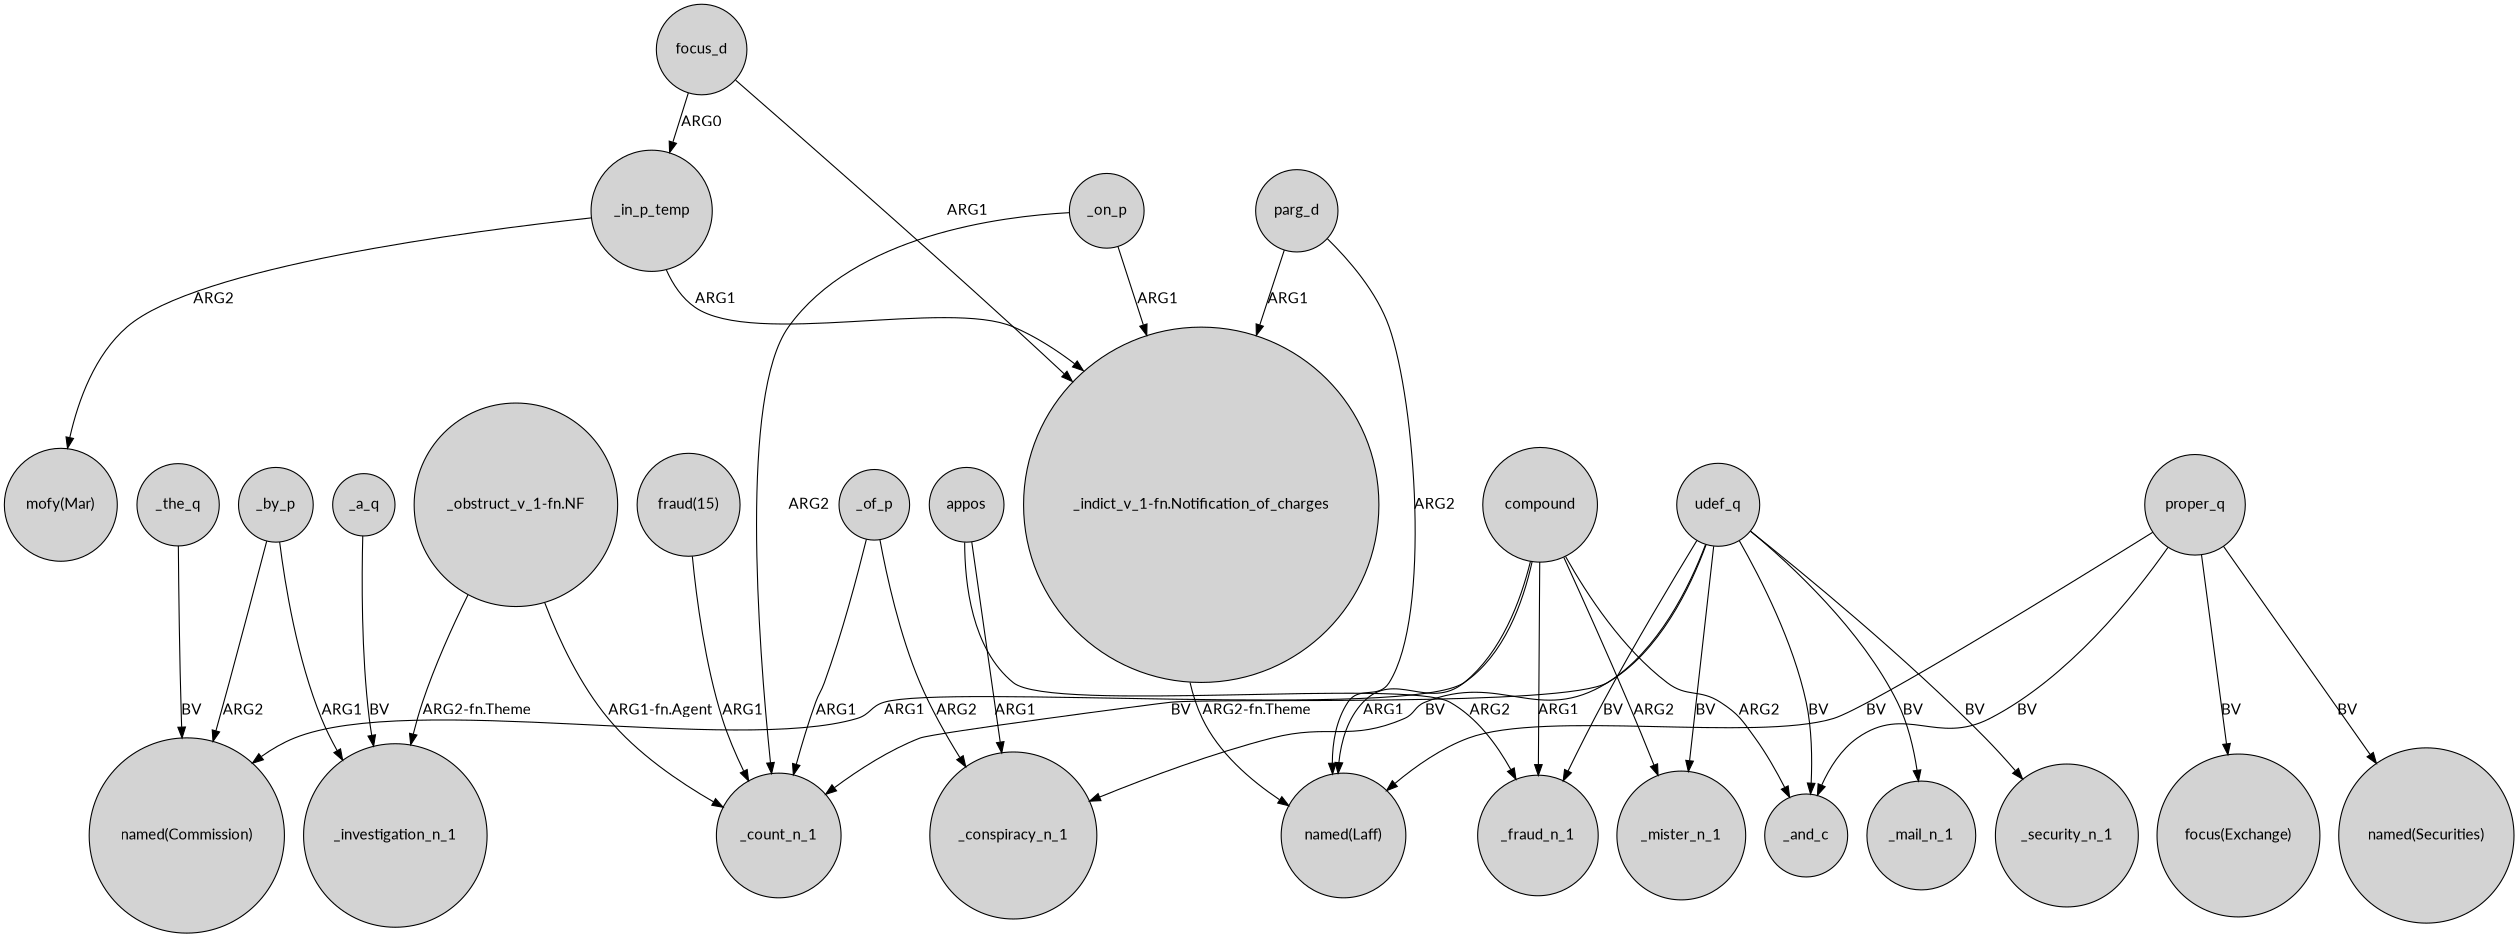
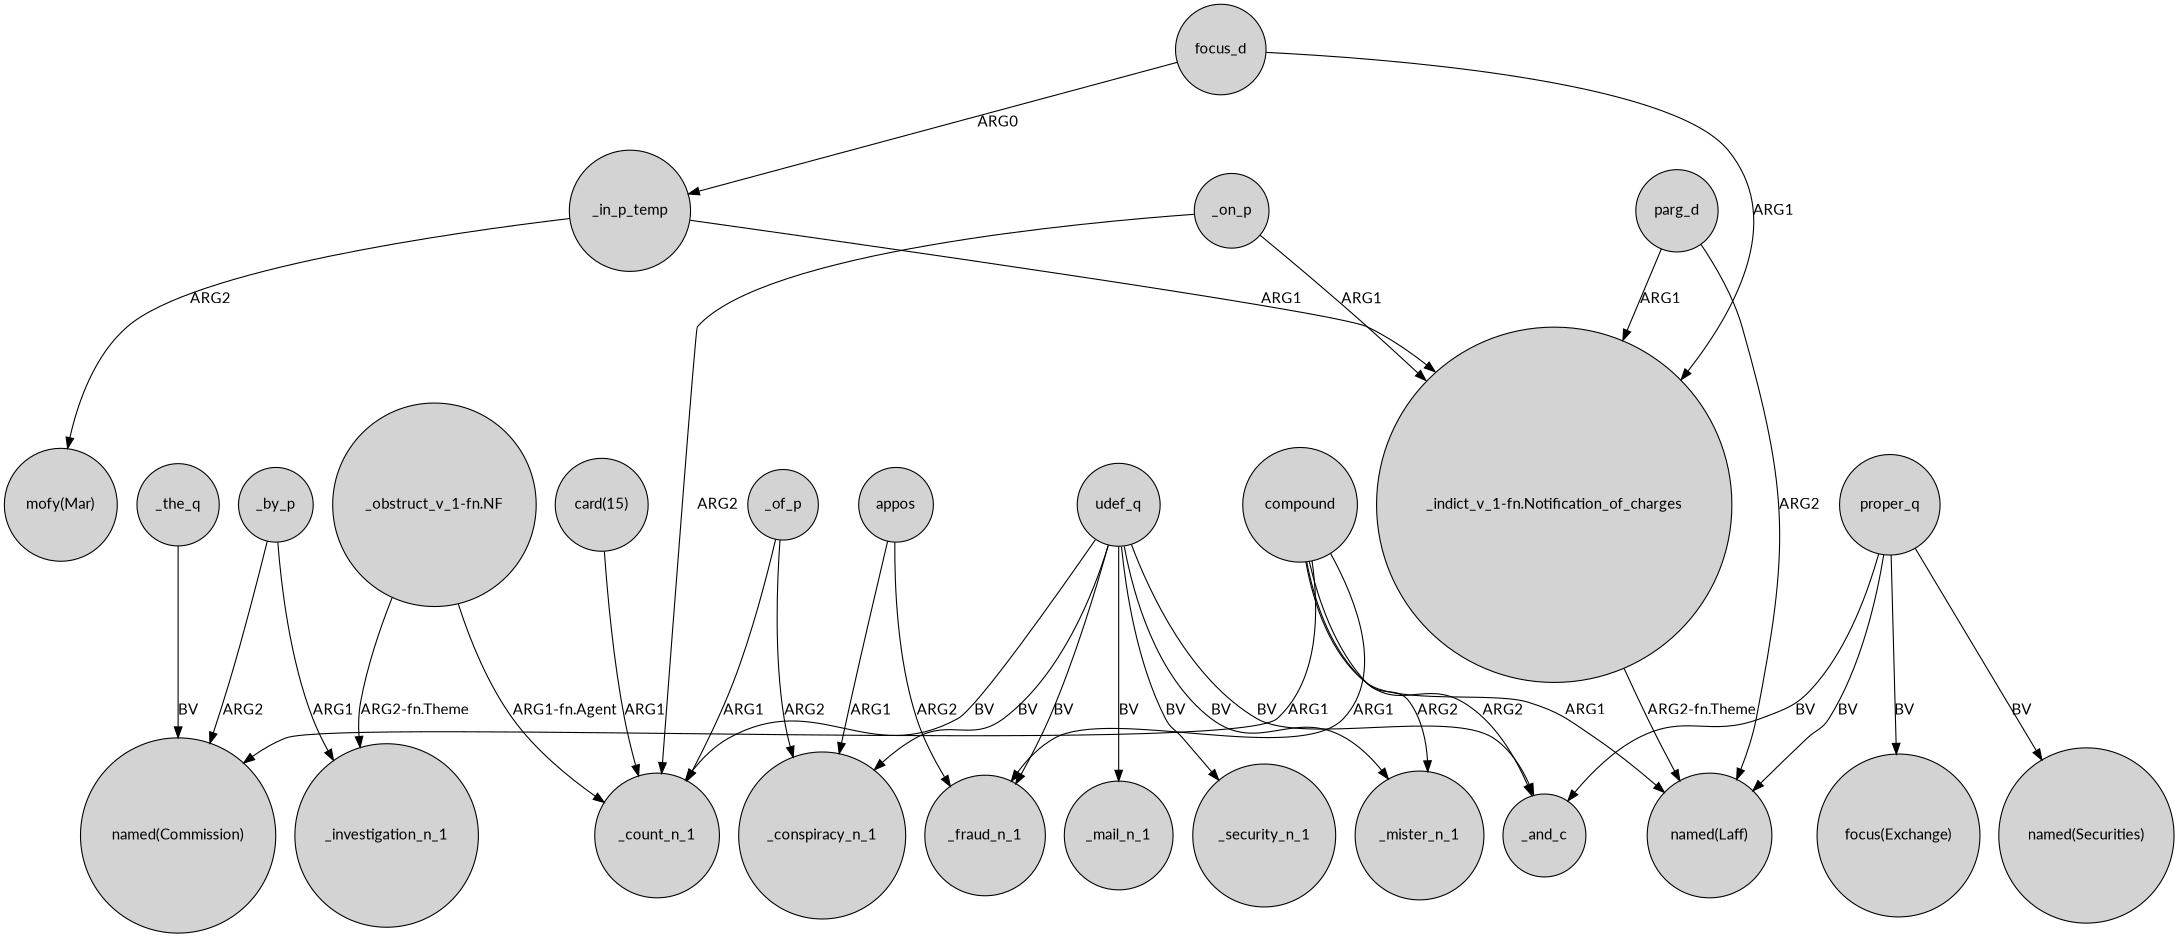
(364, 505) -> none
(689, 505) -> (602, 505)
